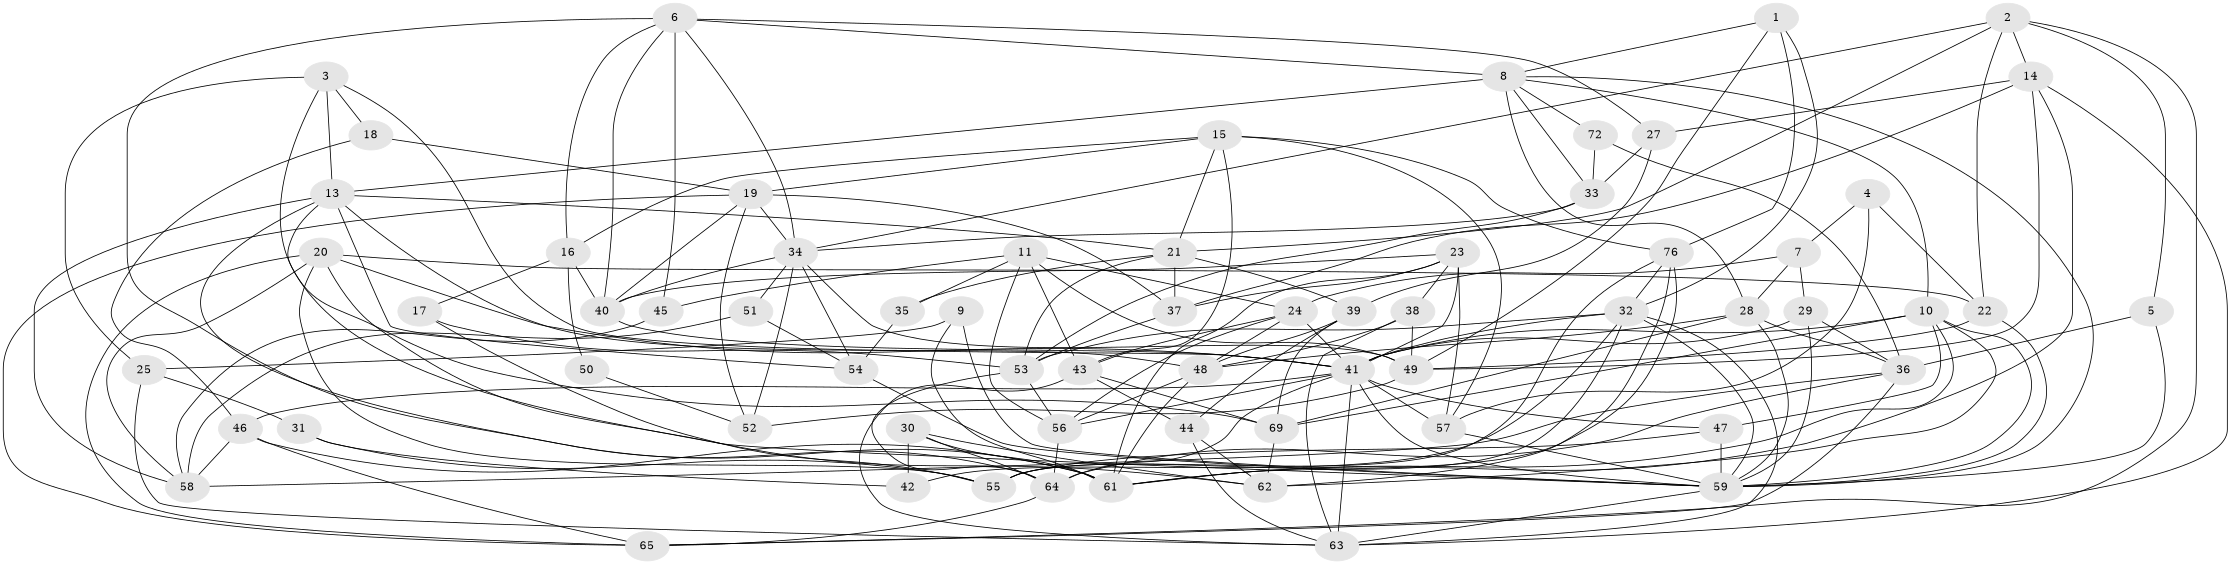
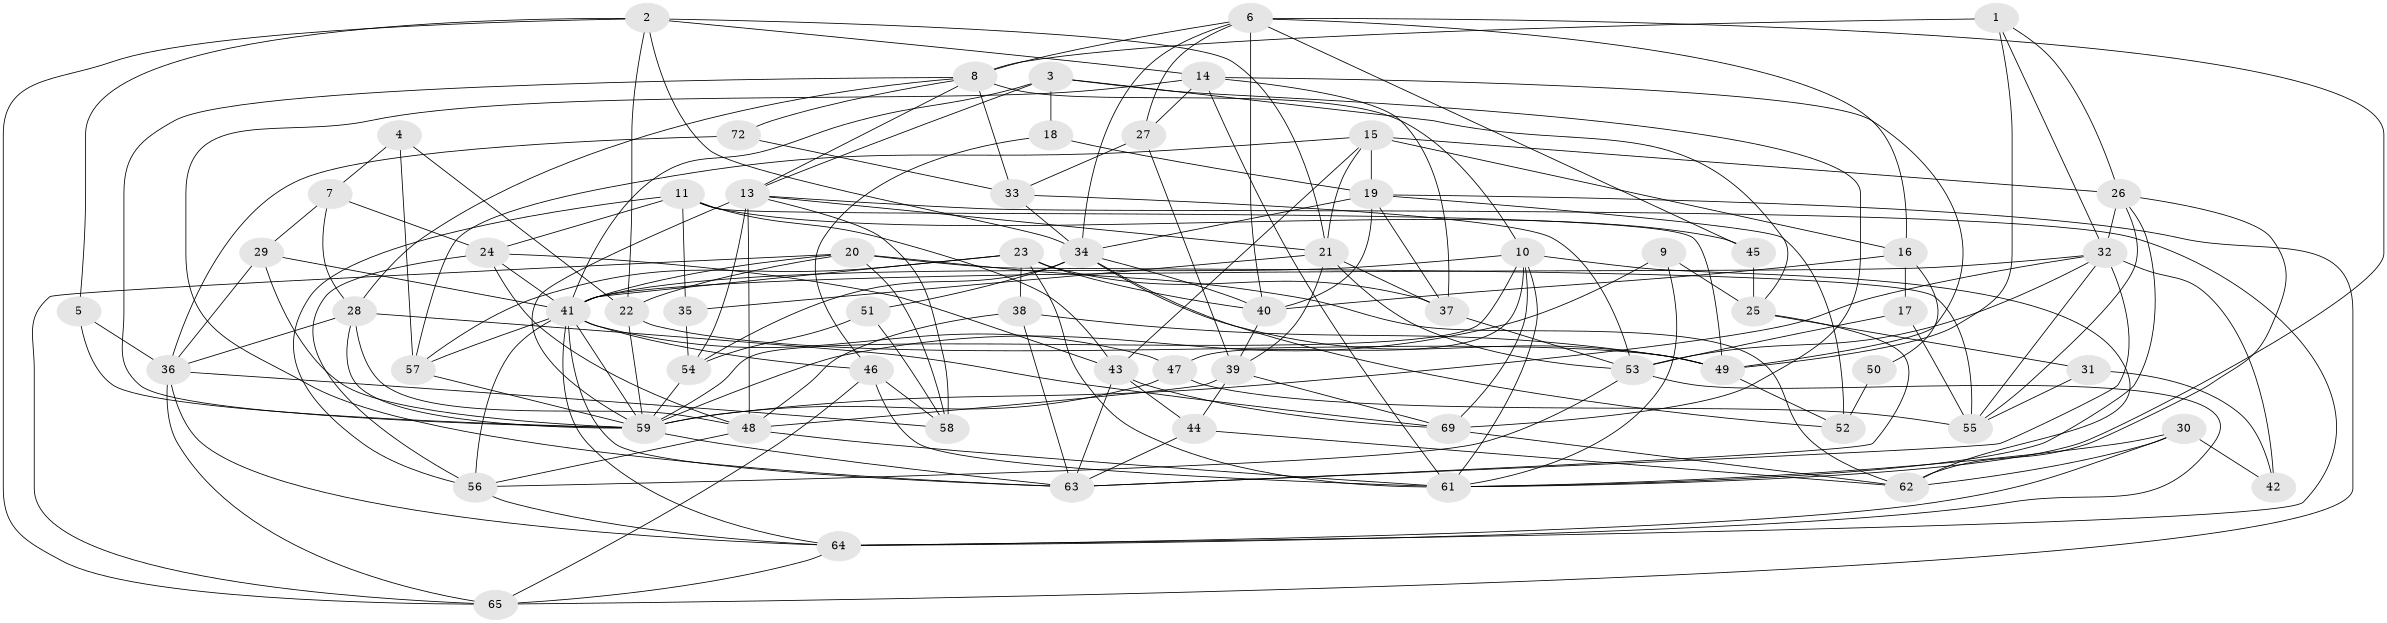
(1671, 253) -> (2119, 194)
(371, 331) -> (1754, 284)
(974, 349) -> (1249, 340)
